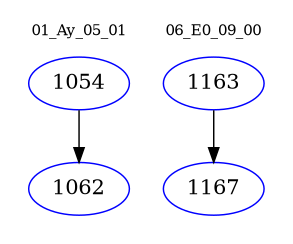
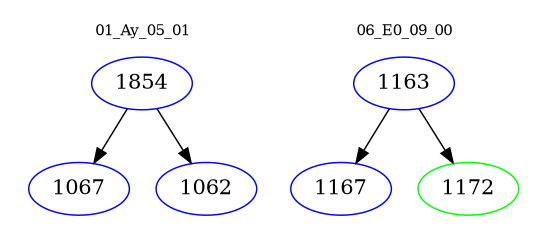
(79, 83) -> (142, 83)
none -> (79, 189)
none -> (468, 189)
